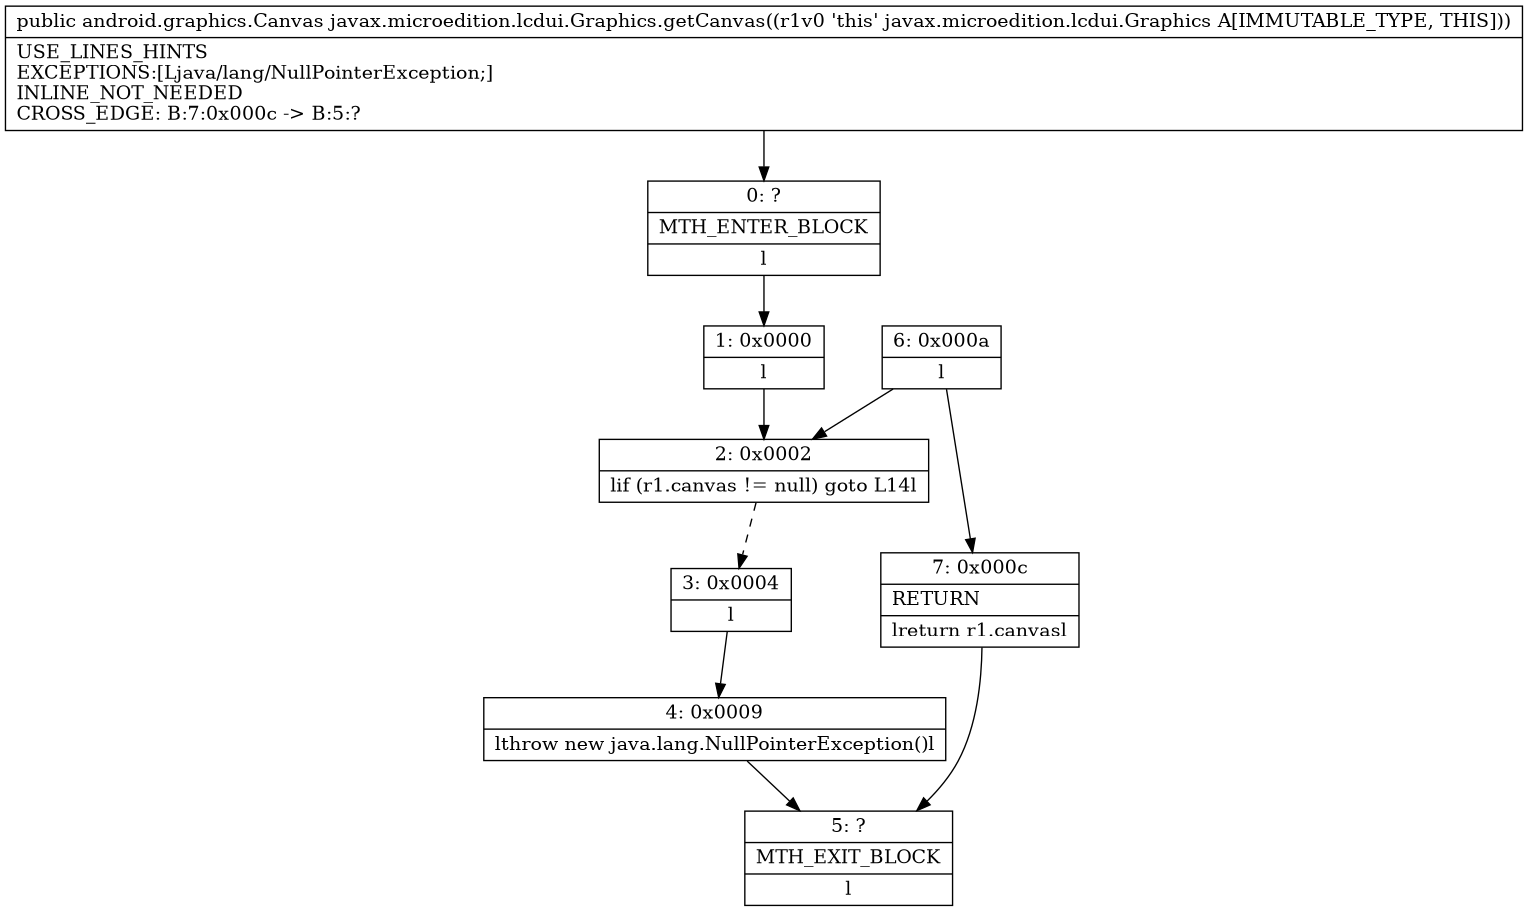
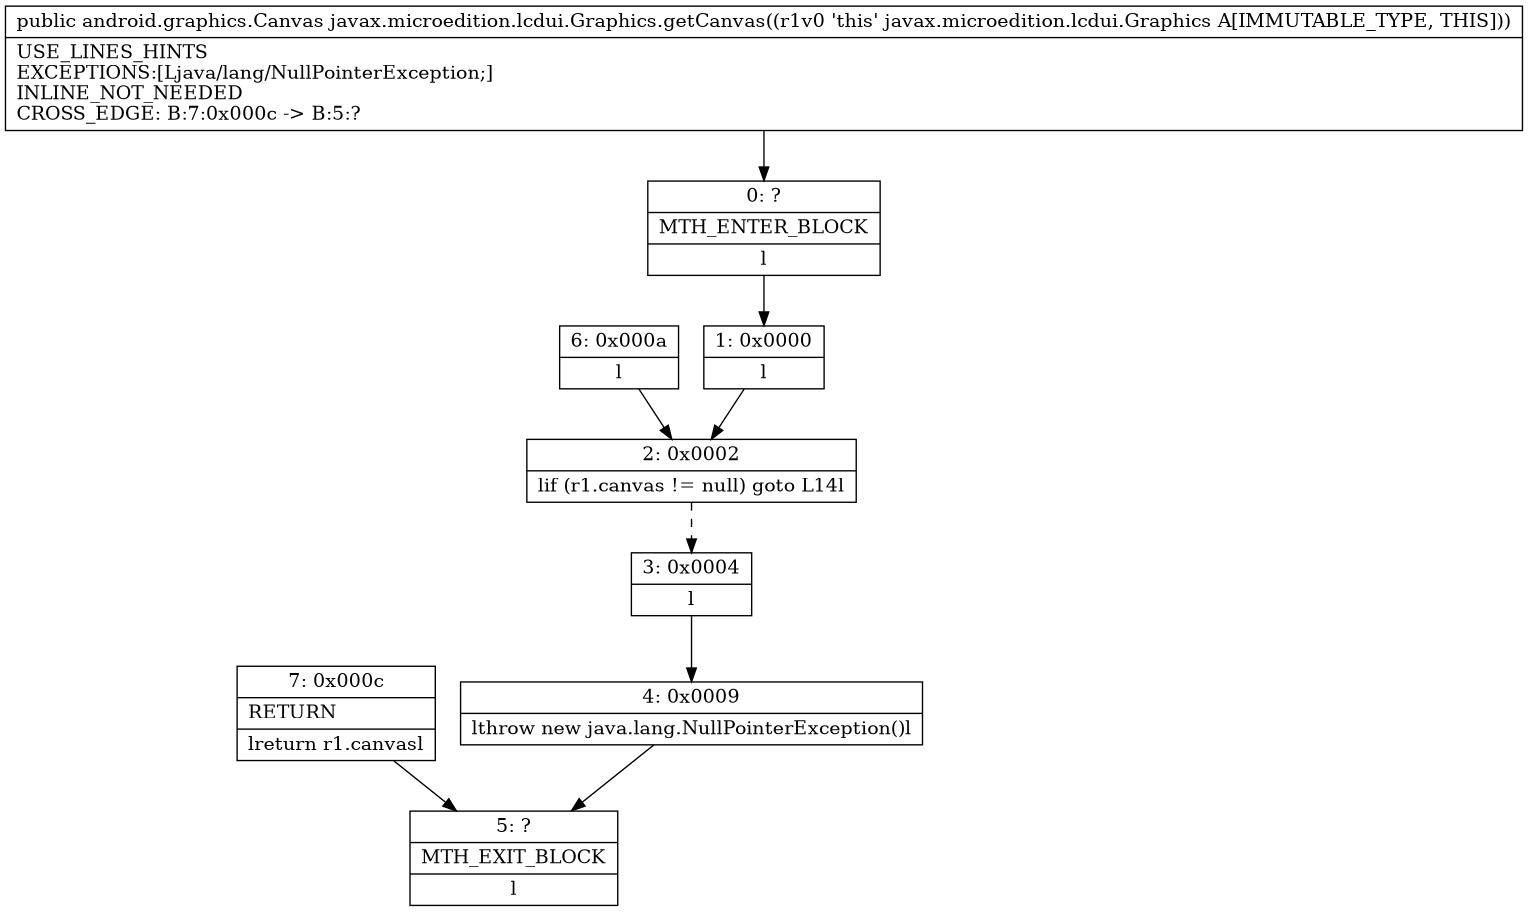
(958, 464) -> none
